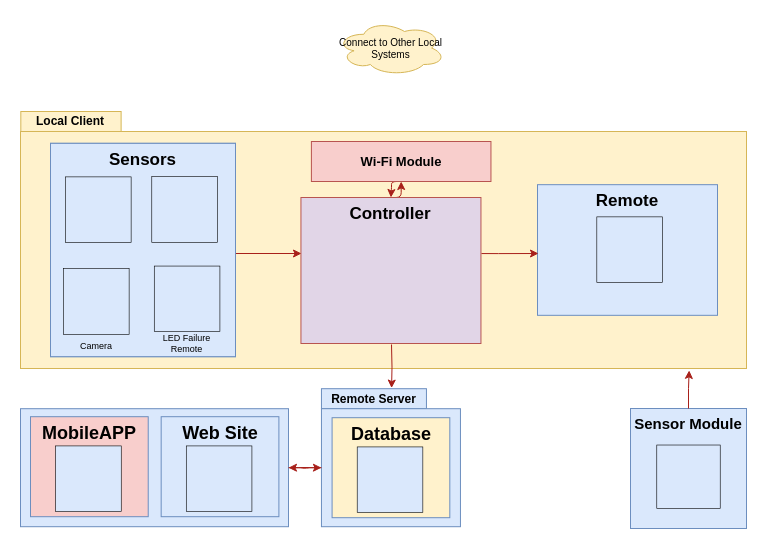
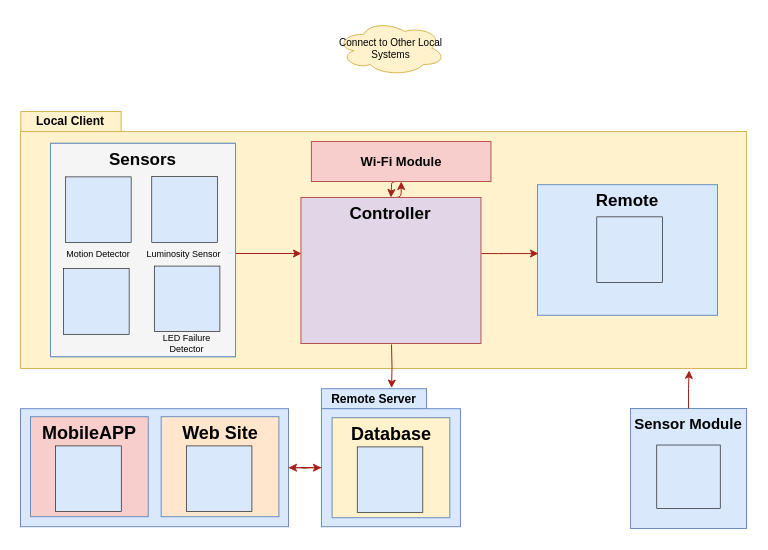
(143, 250) -> (143, 250)
none -> (184, 254)
none -> (99, 255)
(187, 344) -> (187, 344)
(97, 346) -> none
(221, 434) -> (221, 434)
